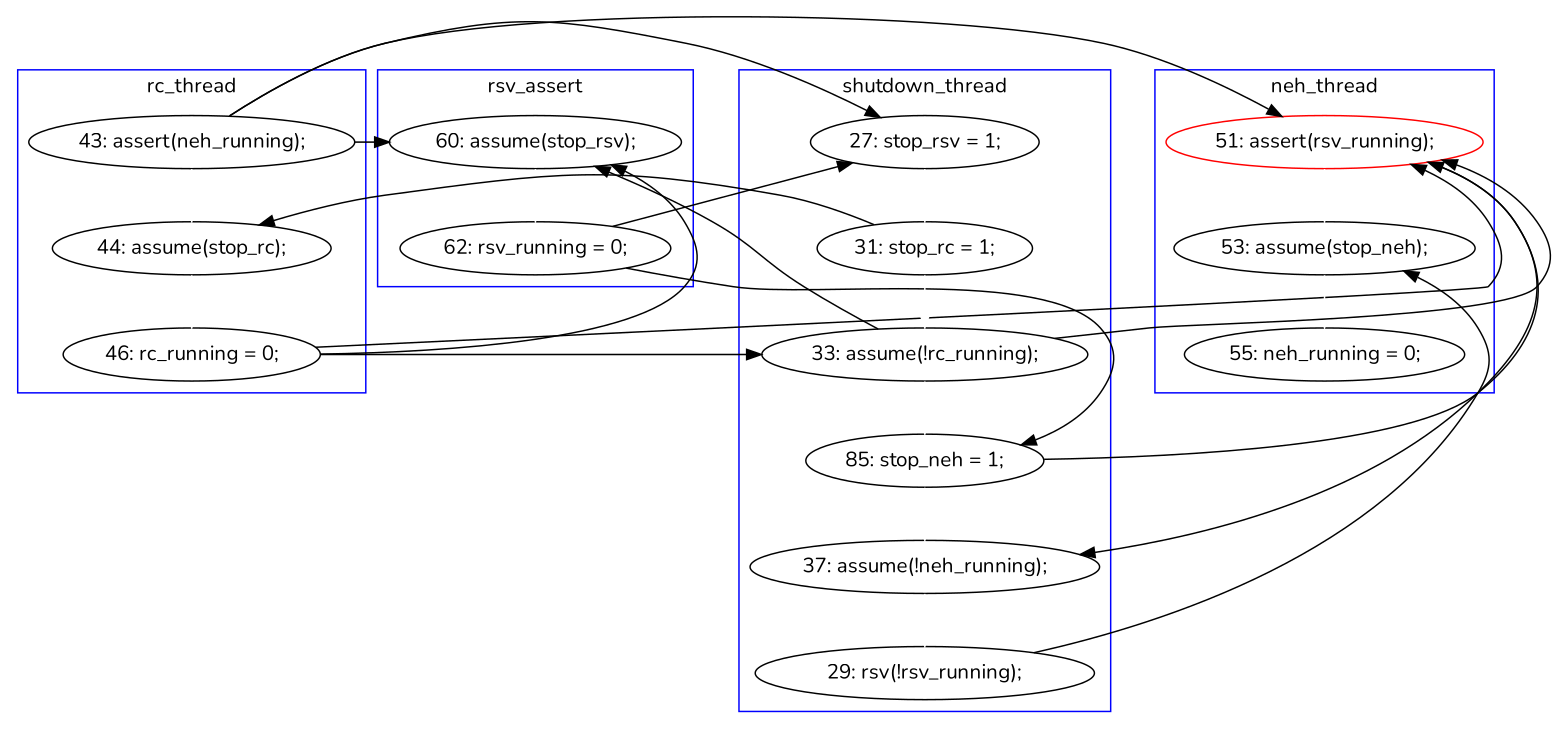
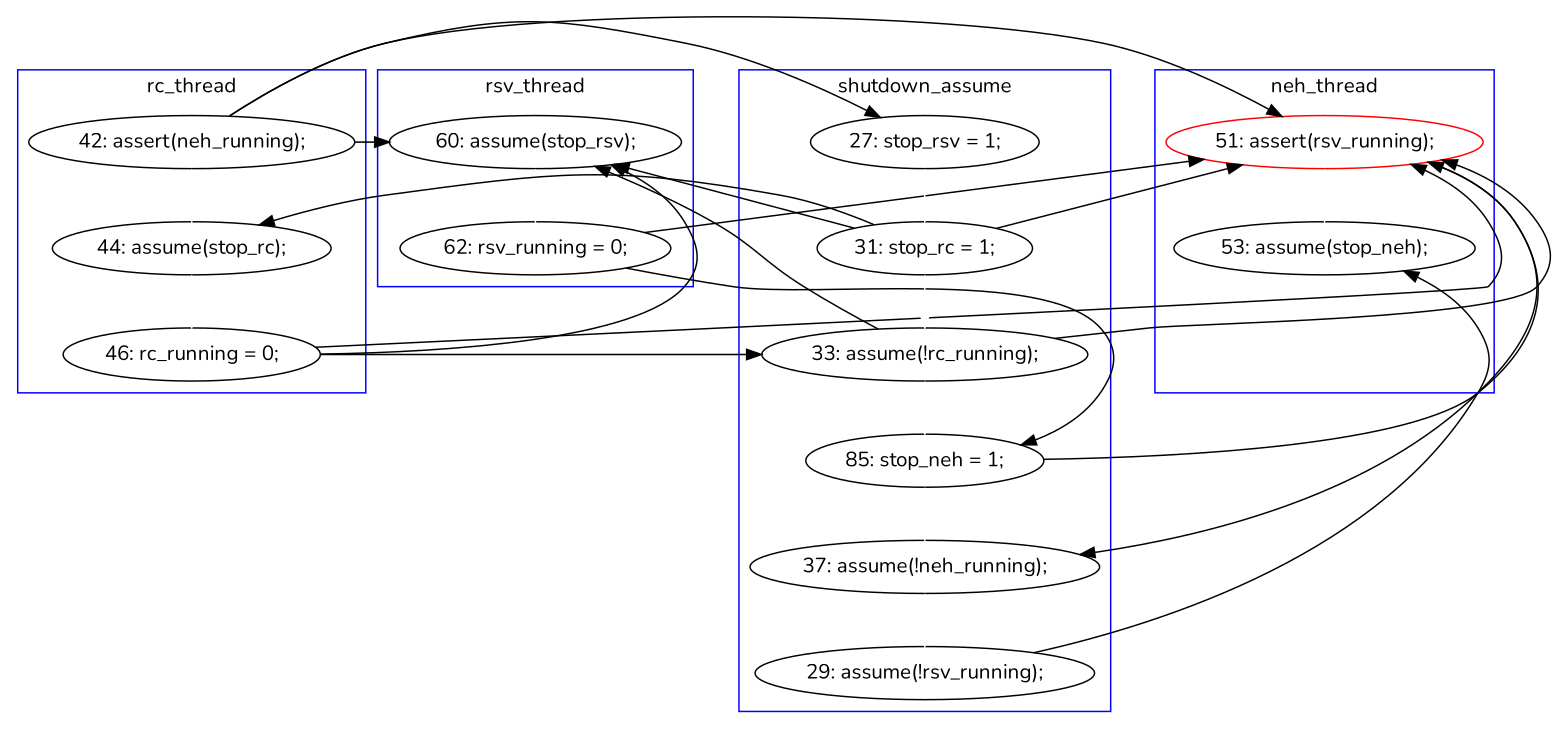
(535, 87) -> (535, 87)
(925, 87) -> (925, 87)
(192, 142) -> (192, 142)
(725, 196) -> (903, 199)
none -> (753, 201)
none -> (1101, 201)
(1325, 355) -> none
(925, 673) -> (925, 673)
